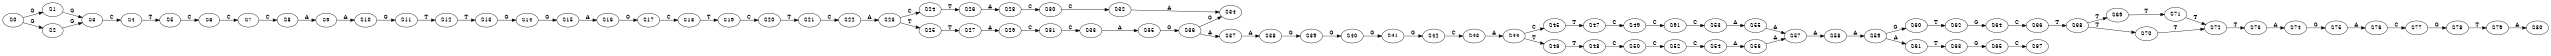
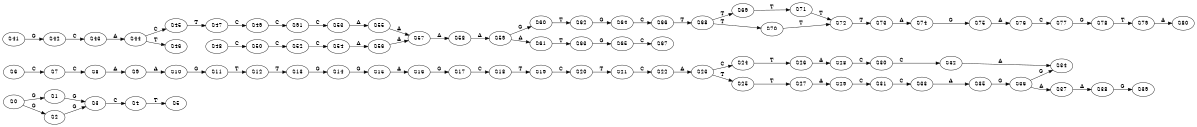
(188, 20) -> none
(1352, 36) -> none
(1572, 46) -> none
